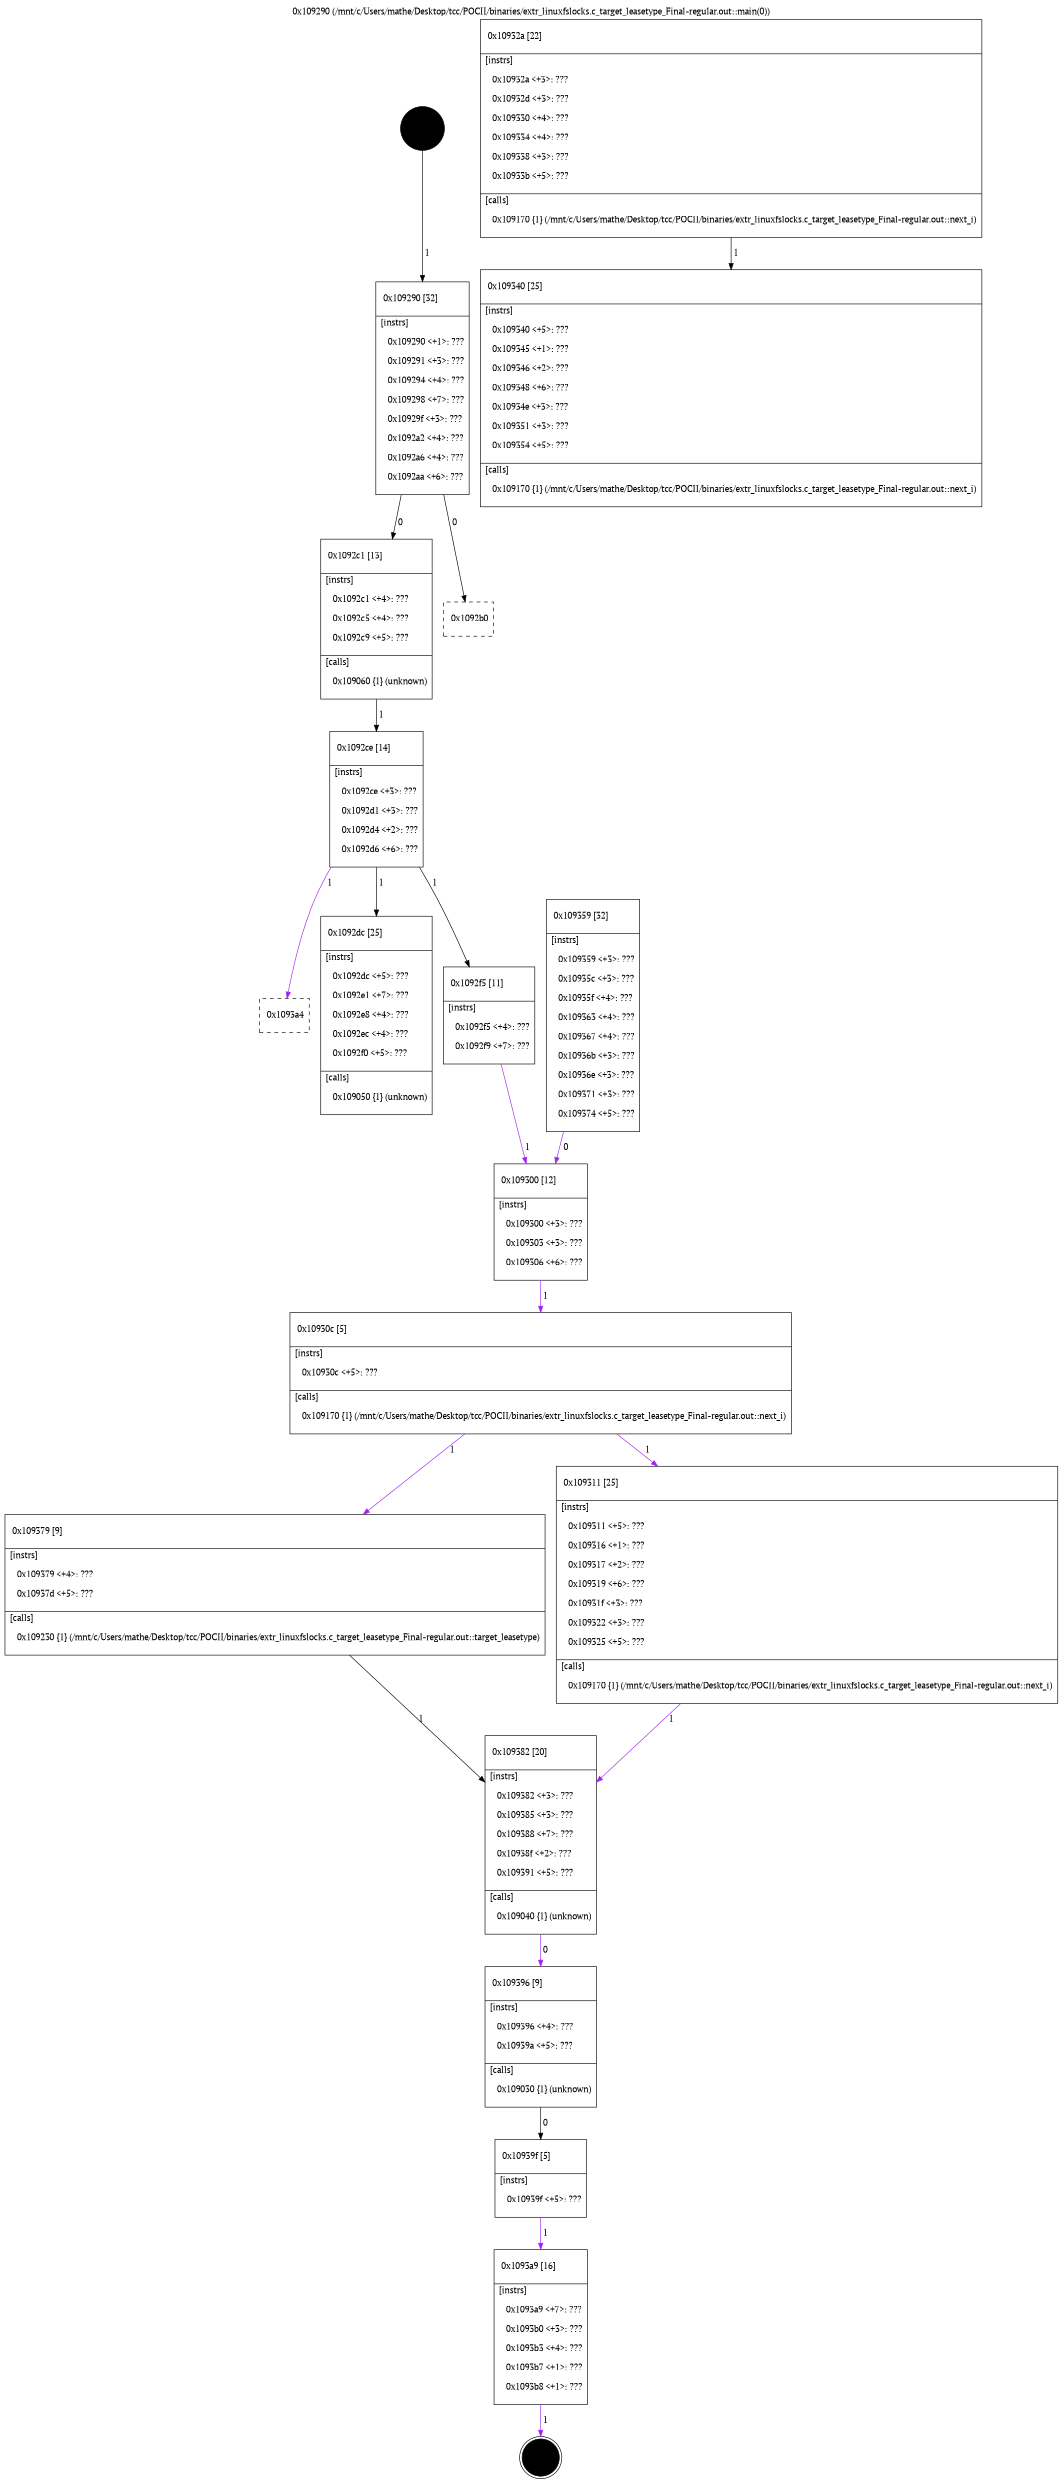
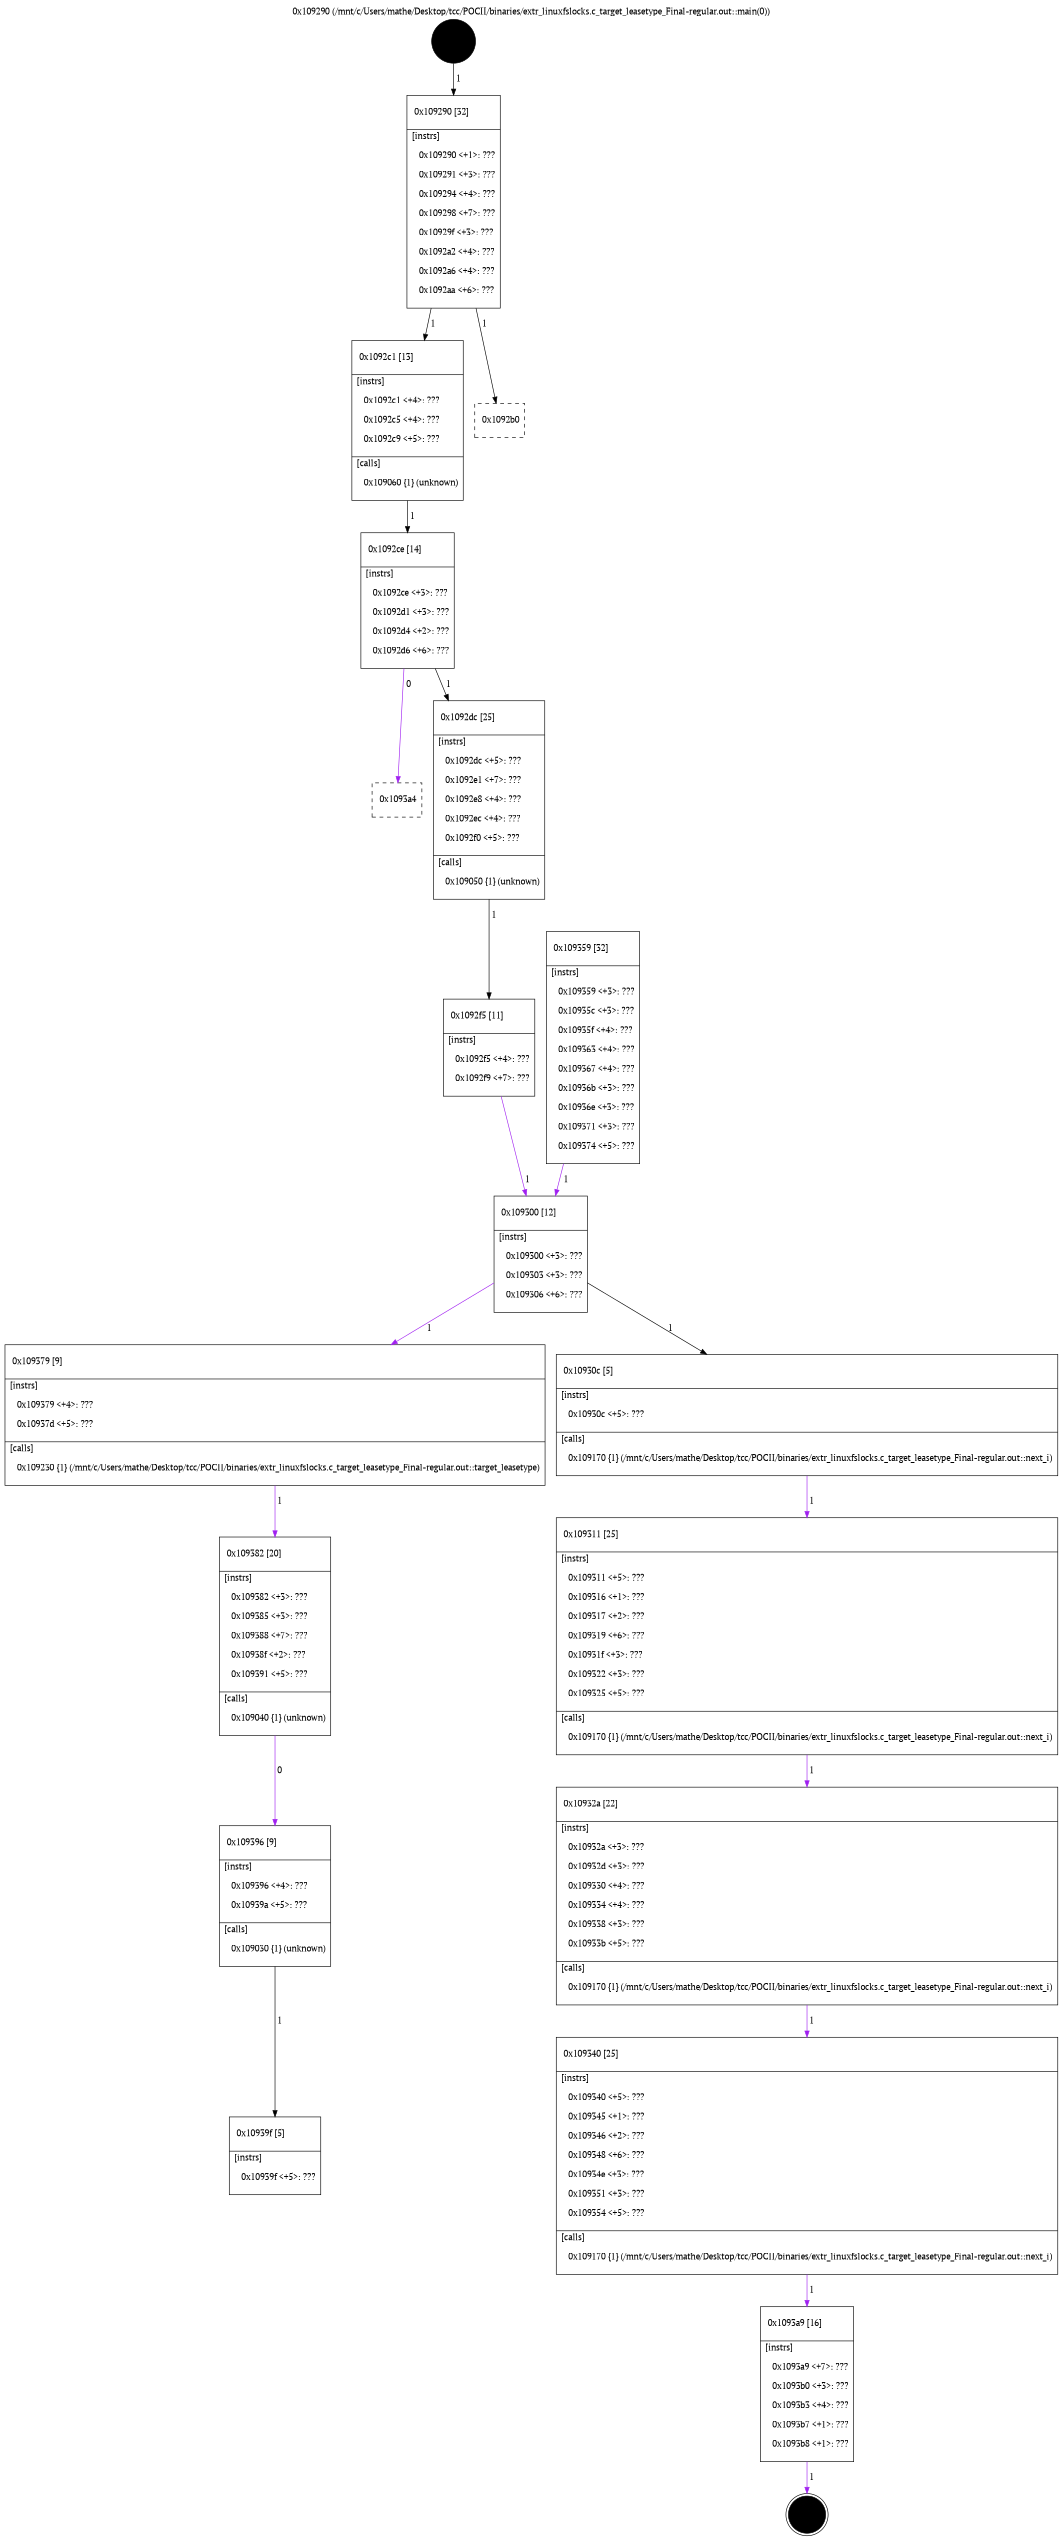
(731, 250) -> (807, 2018)
(399, 523) -> (432, 324)
(454, 523) -> (483, 324)
(329, 883) -> (408, 685)
(445, 913) -> (489, 946)
(565, 1148) -> (565, 1180)
(541, 1293) -> (644, 1317)
(417, 1472) -> (445, 1312)
(415, 1716) -> (275, 1508)
(641, 1741) -> (807, 1768)
(544, 2123) -> (279, 2021)
(541, 2230) -> (807, 2287)
